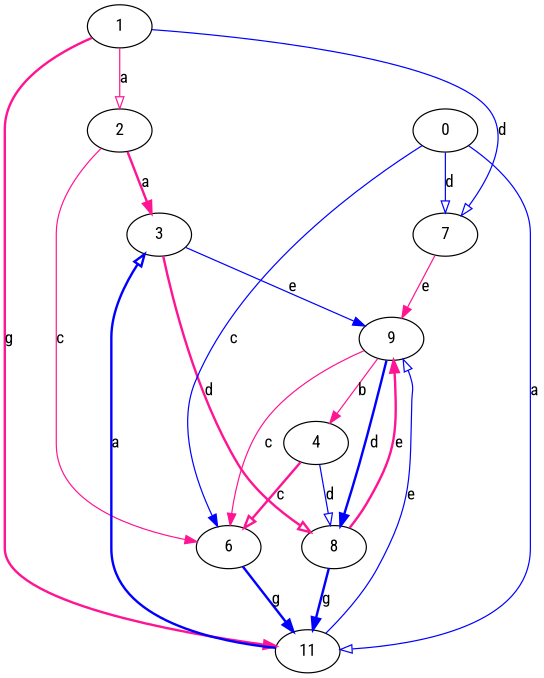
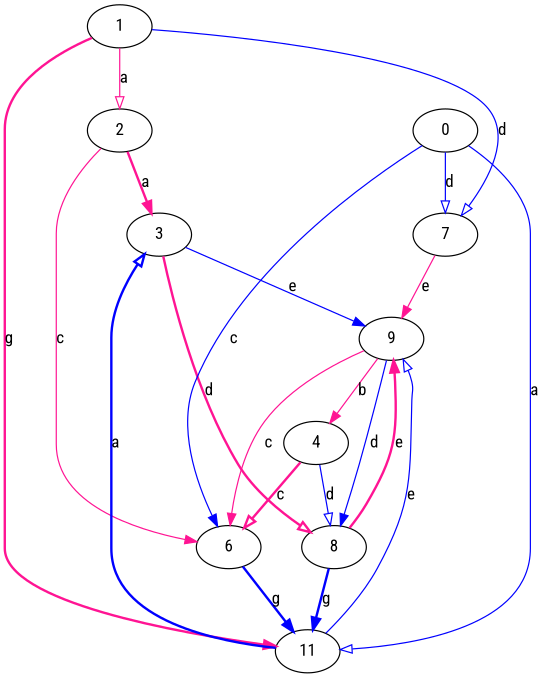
(367, 438) -> (367, 438)
